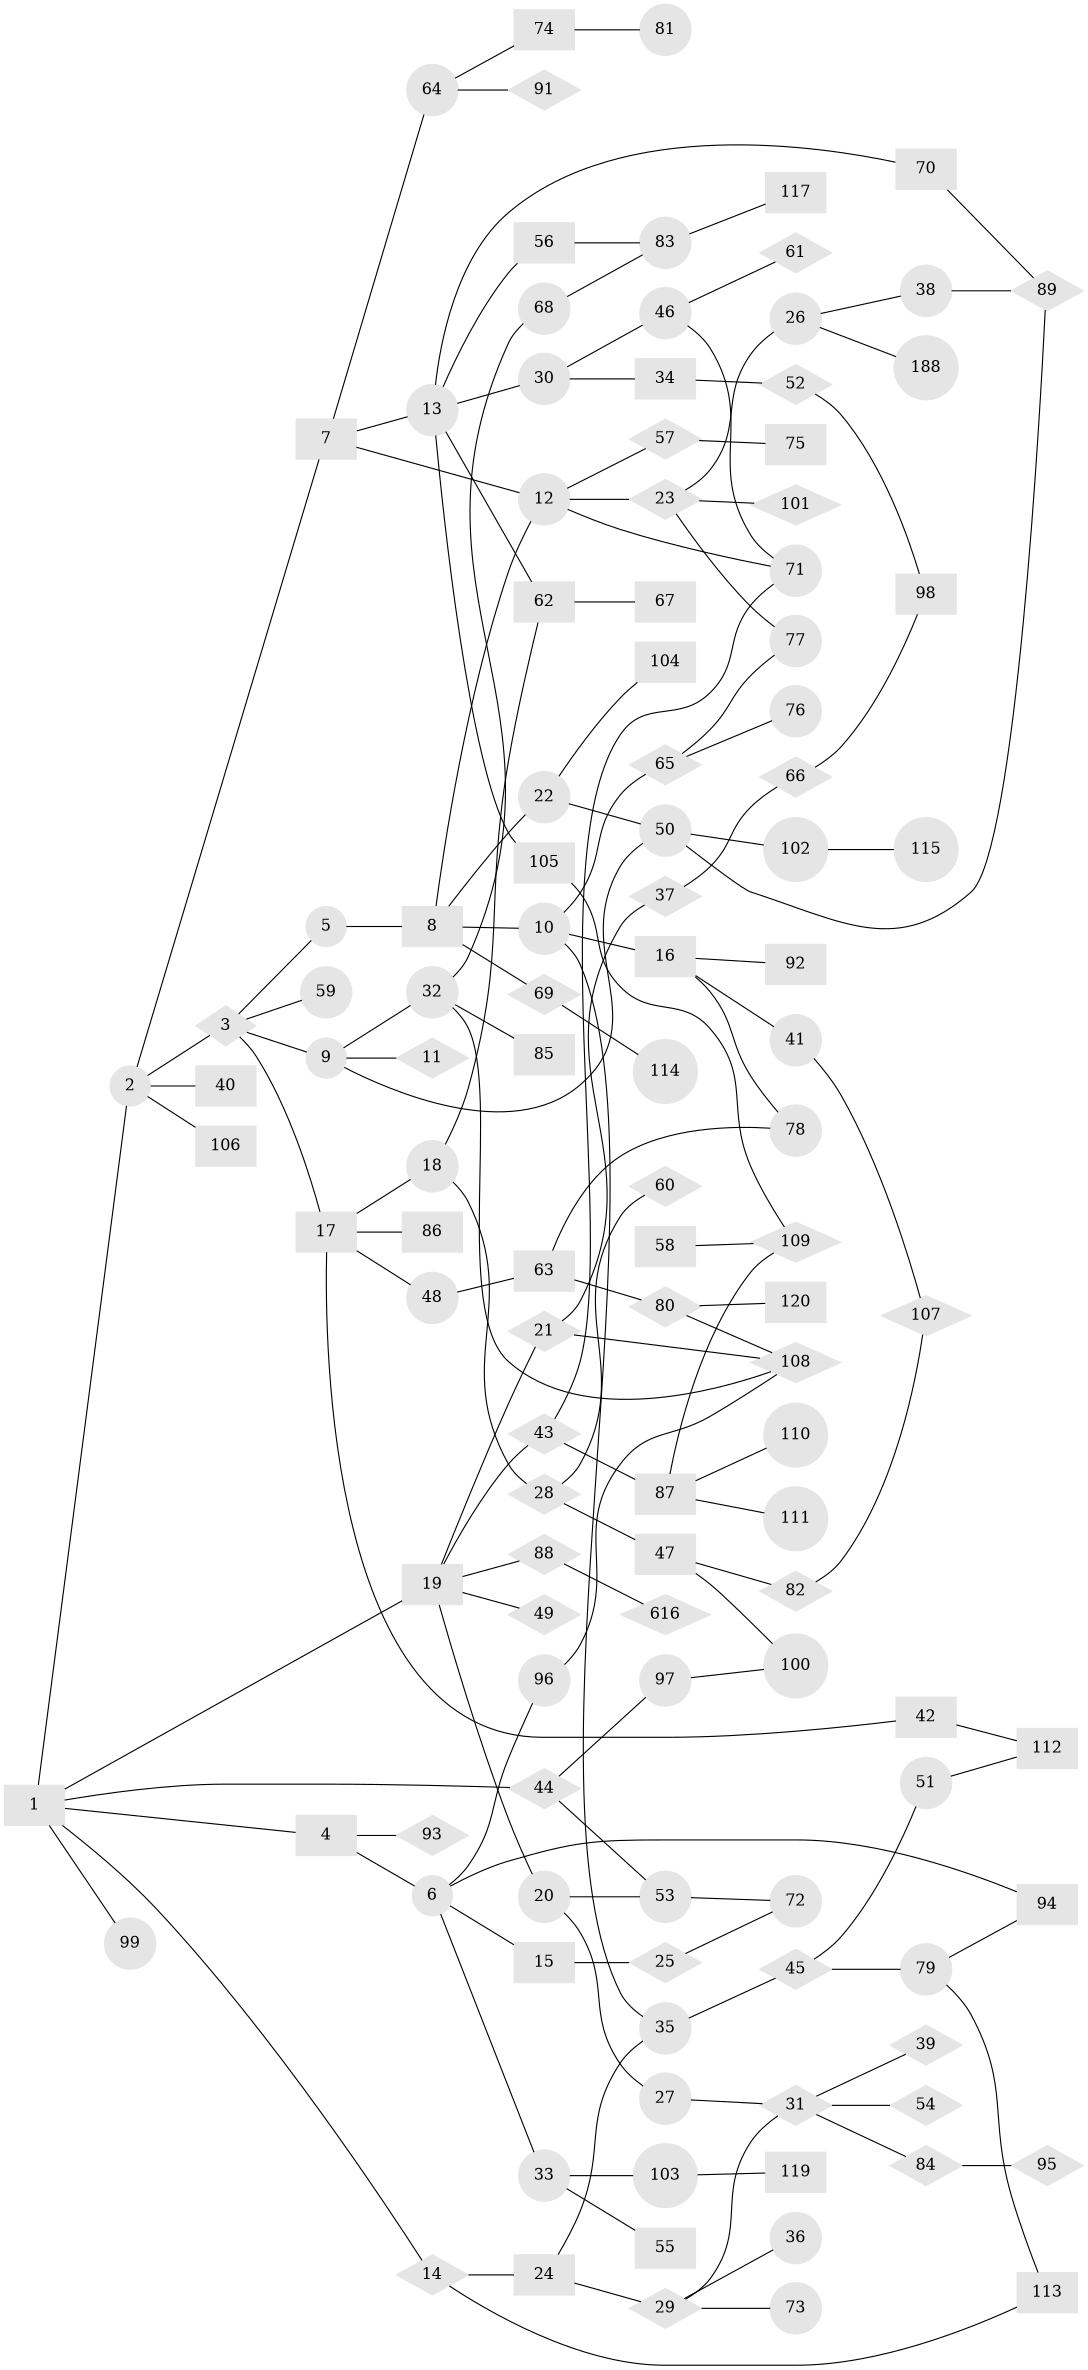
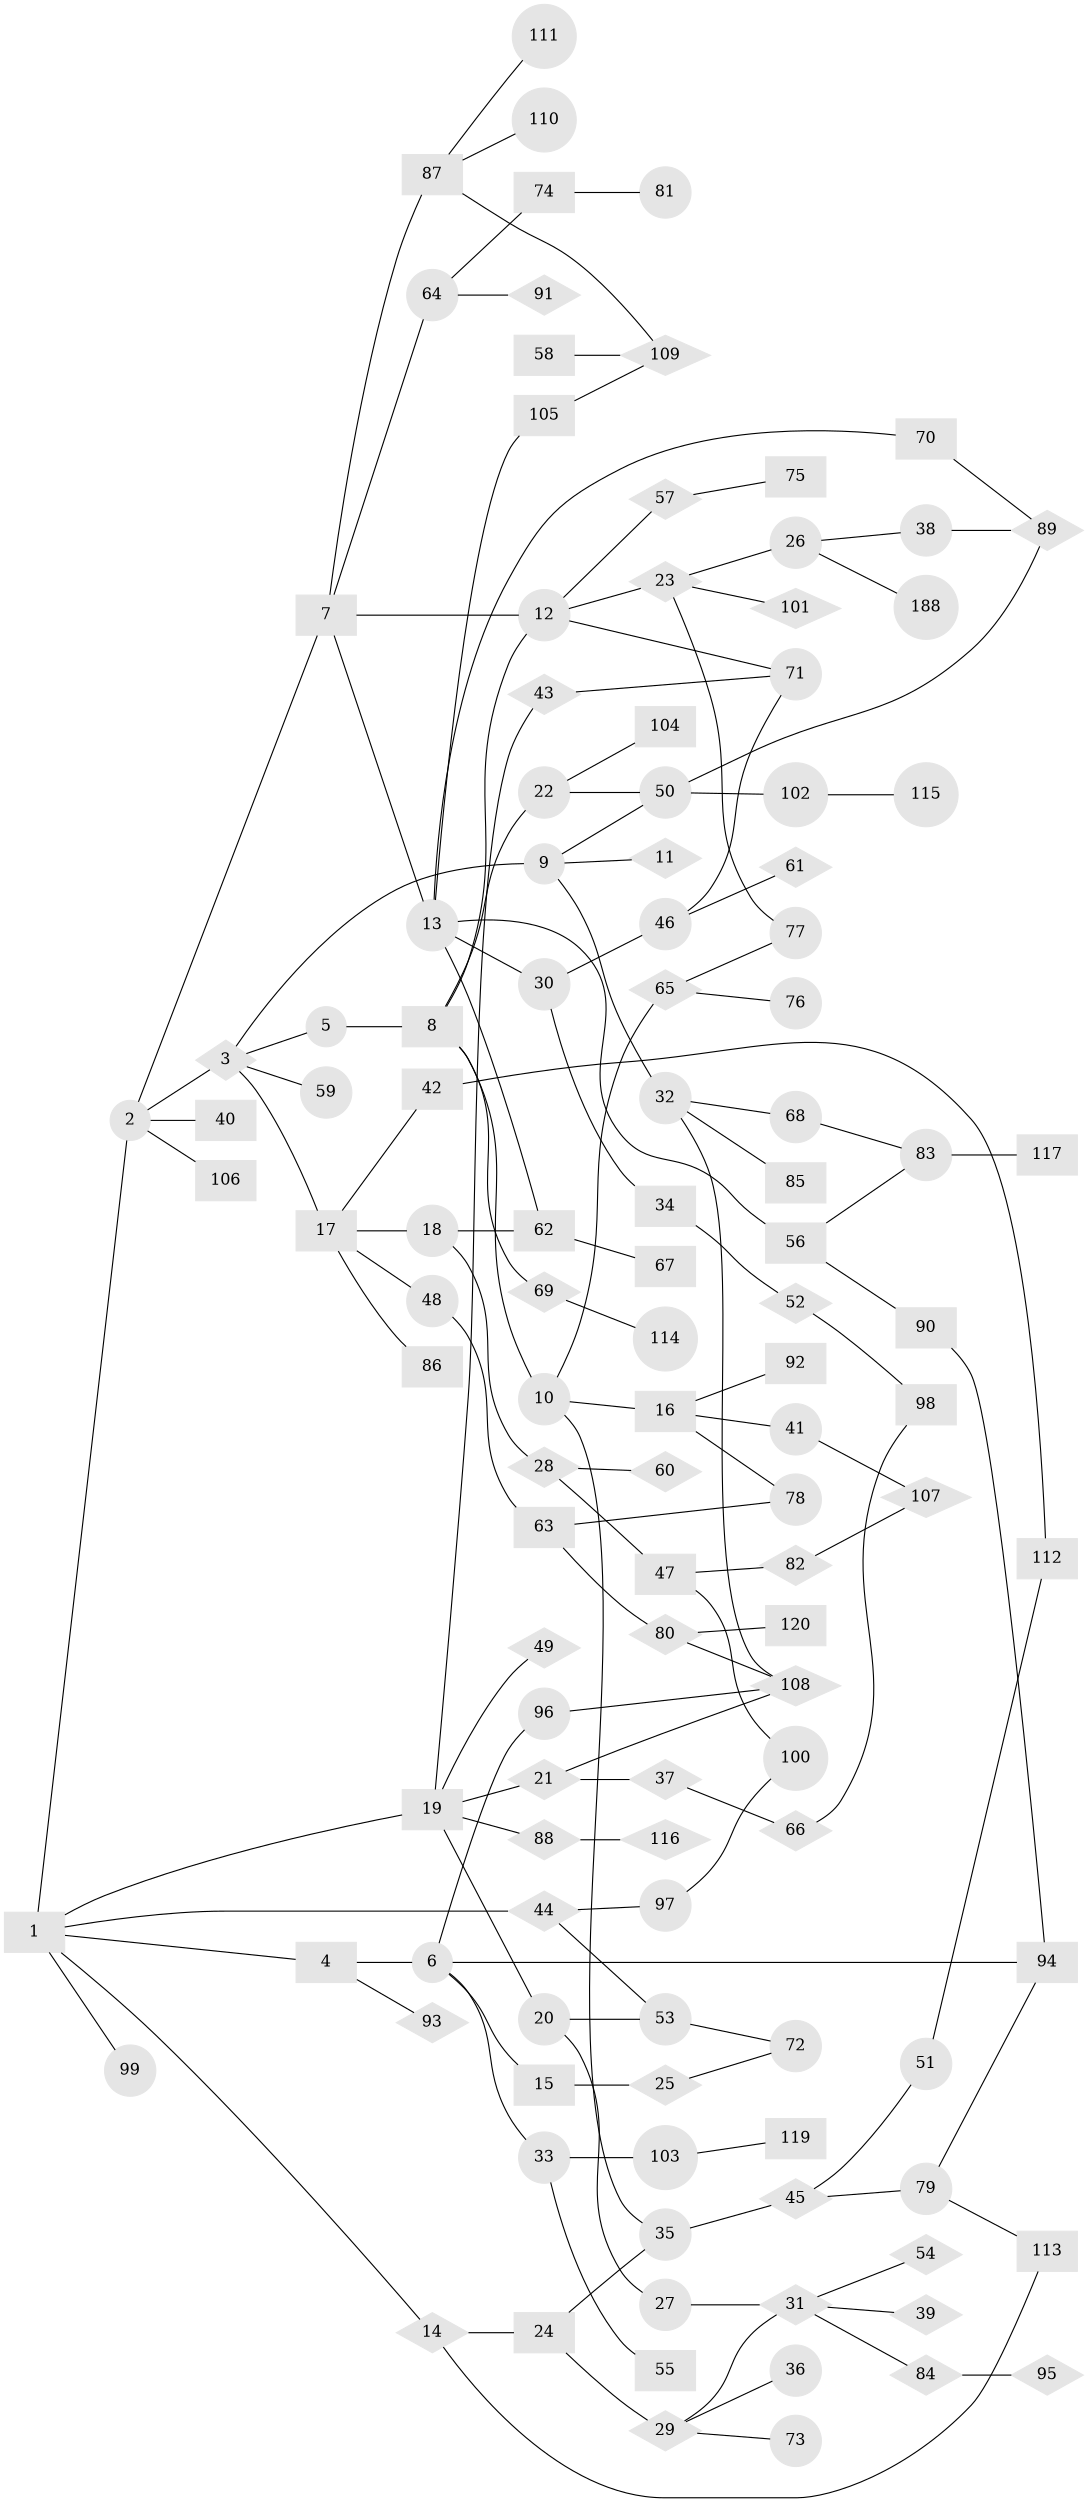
none -> (926, 1328)
(605, 1464) -> (364, 392)
(665, 1615) -> (665, 1840)
